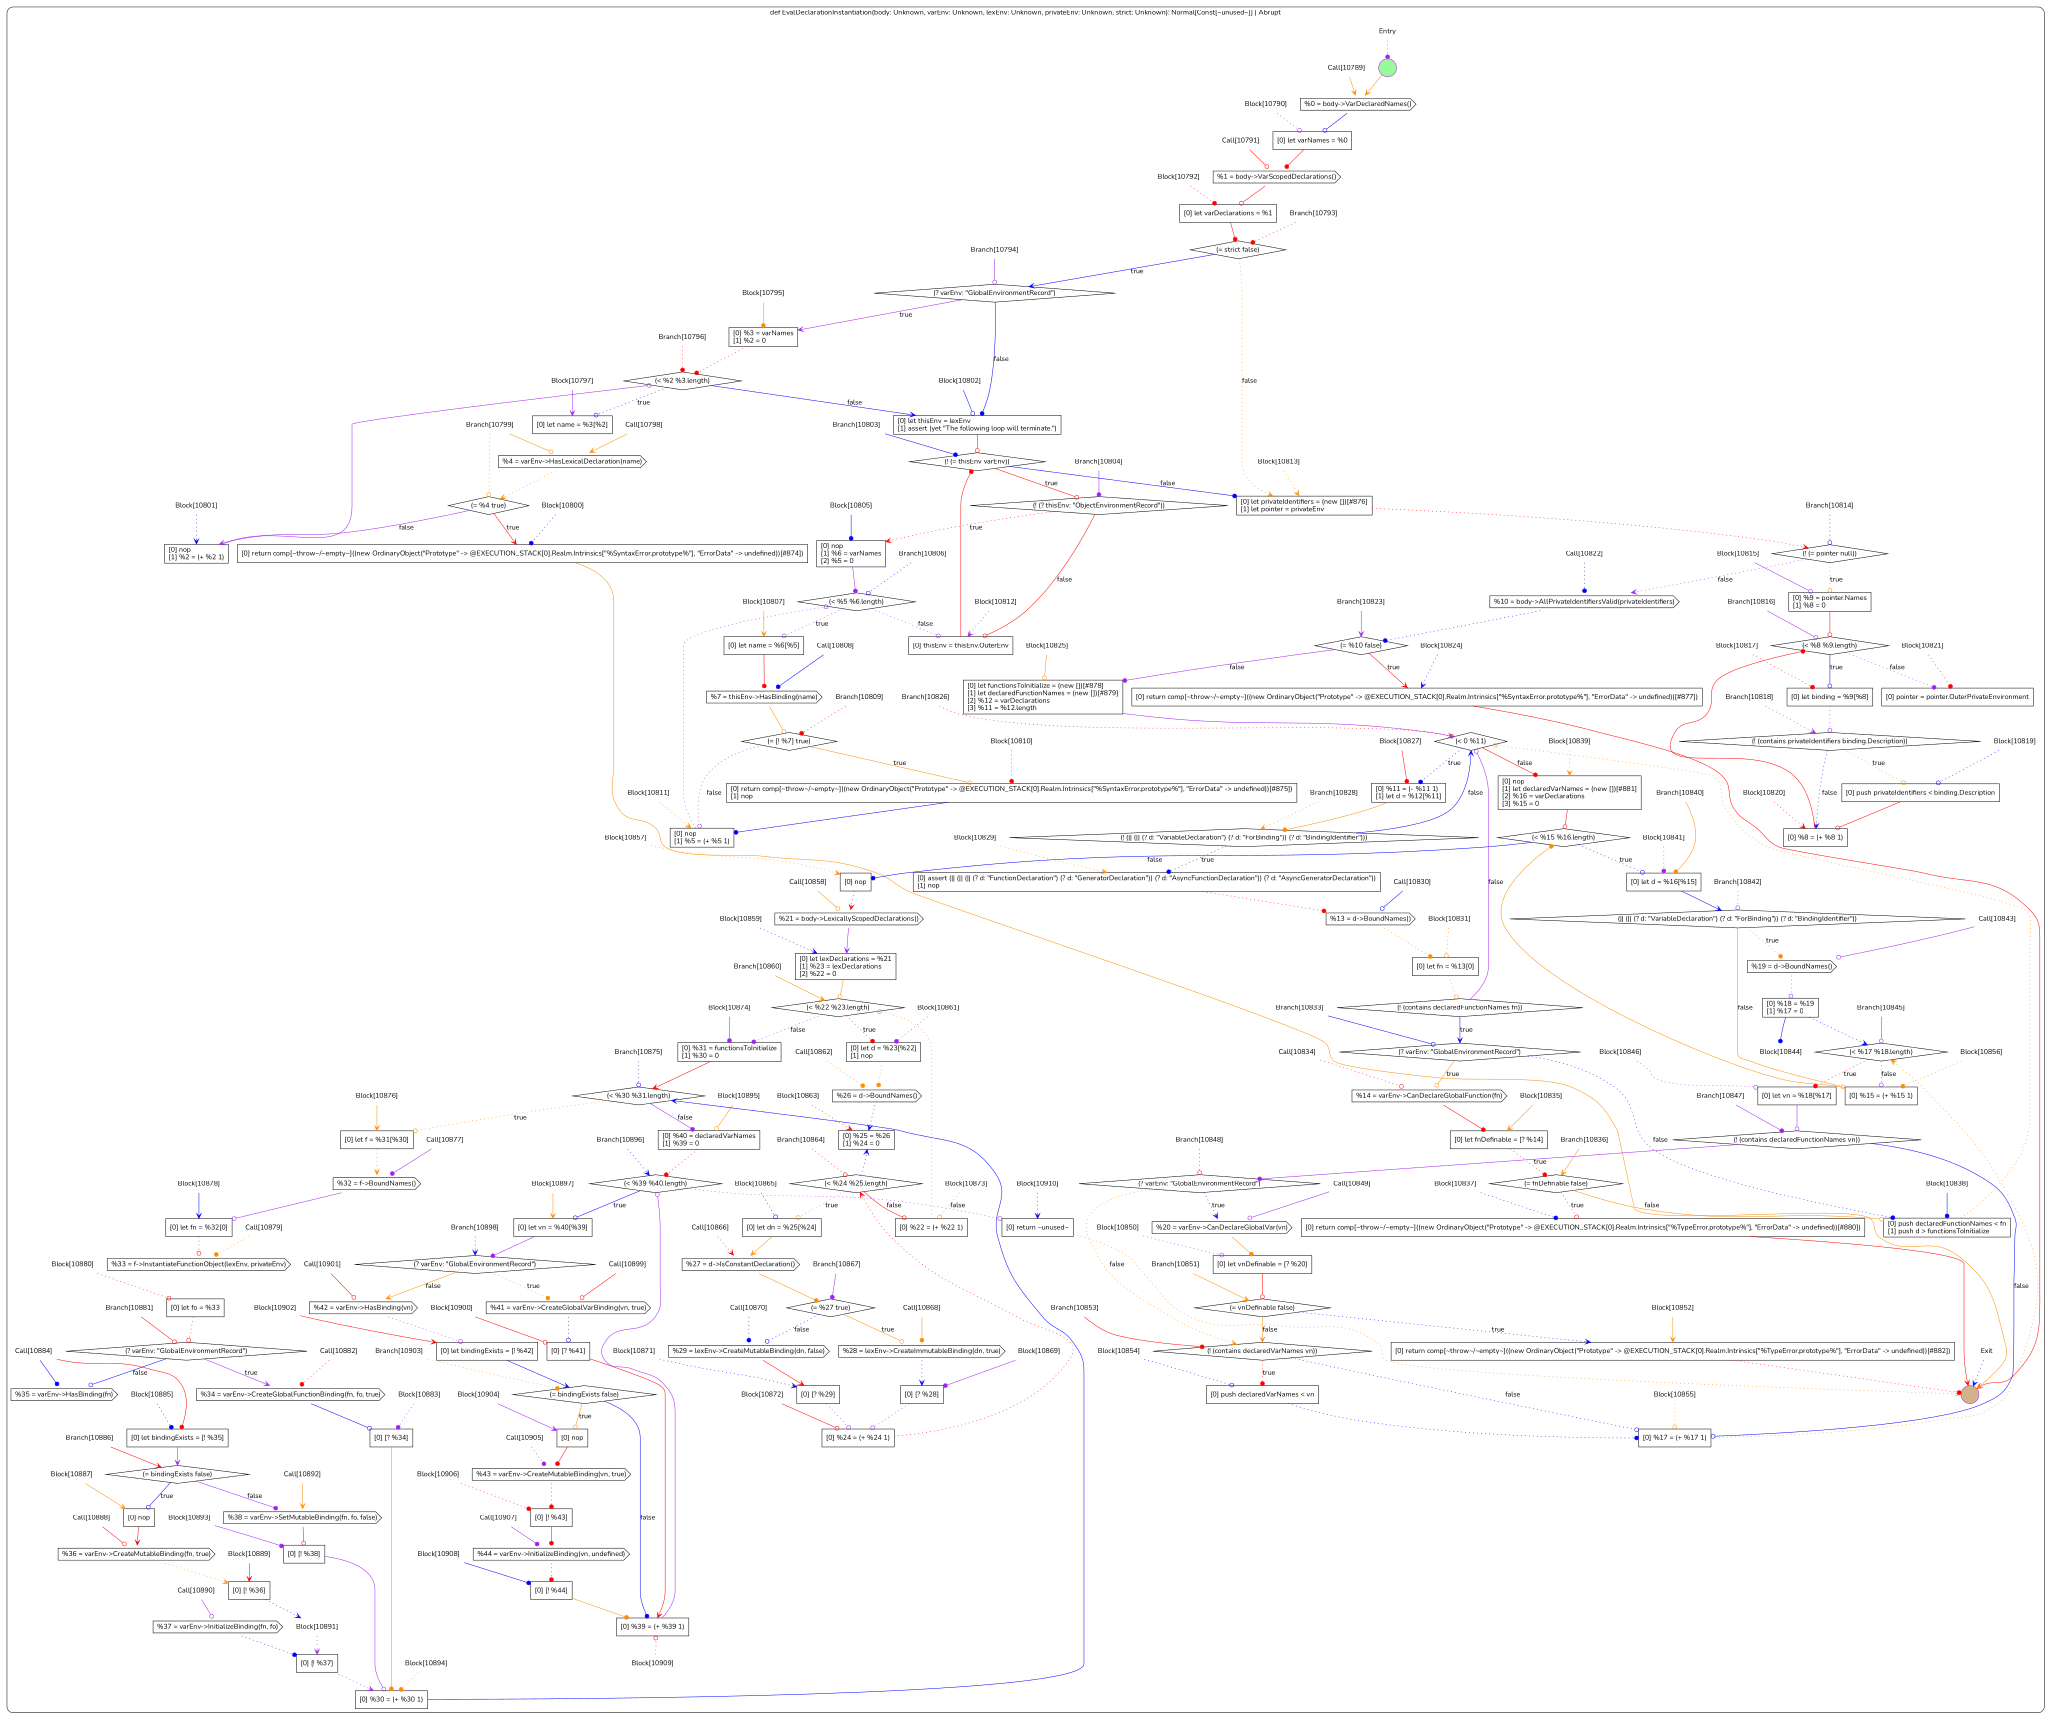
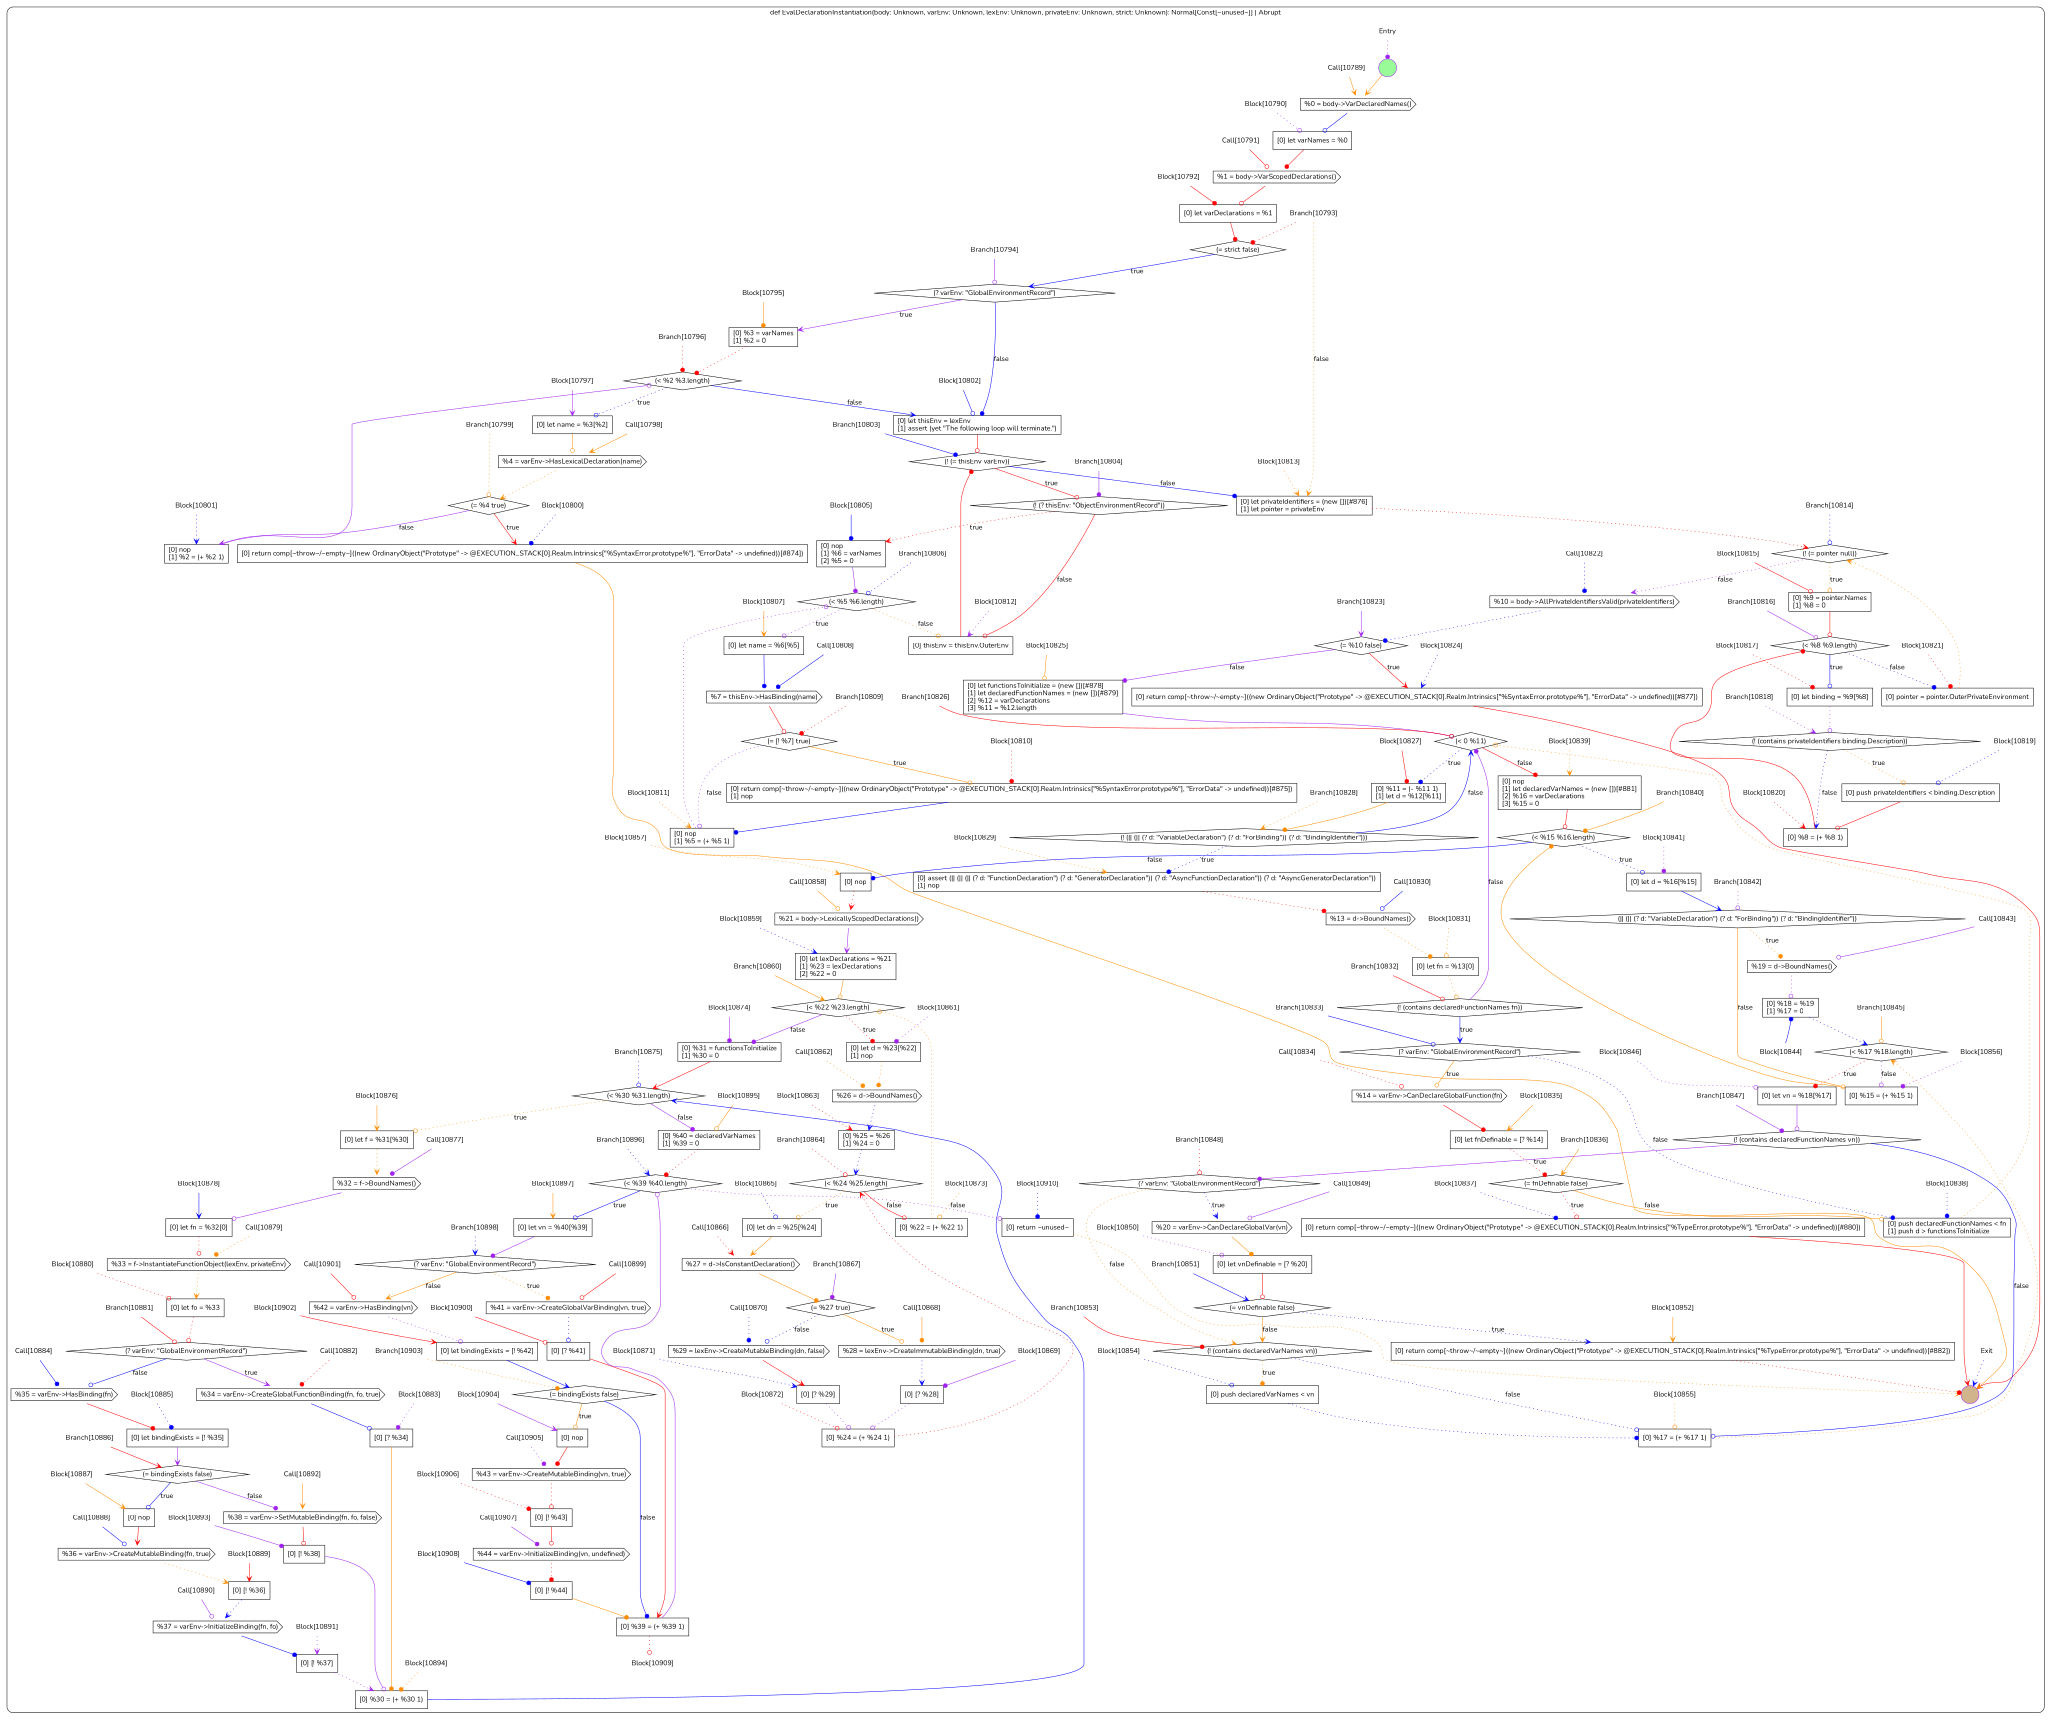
(1202, 194) -> (1202, 194)
(1242, 382) -> (1314, 357)
(529, 442) -> (572, 441)
(1782, 577) -> (1782, 577)
none -> (1929, 608)
(904, 622) -> (904, 622)
(764, 669) -> (764, 669)
(1889, 669) -> (1889, 669)
(776, 718) -> (776, 718)
(1286, 723) -> (1286, 723)
(1194, 728) -> (1194, 728)
(1696, 838) -> (1626, 817)
(1488, 878) -> (1488, 878)
none -> (1375, 967)
(789, 1028) -> (789, 1028)
(1783, 1028) -> (1789, 1032)
(1881, 1028) -> (1881, 1028)
(1933, 1073) -> (1933, 1073)
(864, 1165) -> (859, 1159)
(1947, 1203) -> (1947, 1203)
(1038, 1204) -> (1038, 1204)
none -> (197, 1284)
(1219, 1286) -> (1219, 1286)
(134, 1365) -> (119, 1416)
(1262, 1371) -> (1262, 1371)
(808, 1416) -> (808, 1416)
(551, 1494) -> (551, 1494)
(551, 1534) -> (551, 1534)
(113, 1535) -> (113, 1535)
(281, 1608) -> (235, 1607)
(267, 1645) -> (267, 1645)
(656, 1647) -> (649, 1643)
